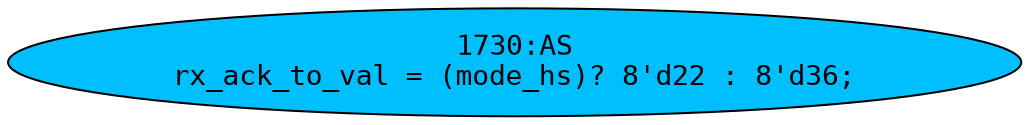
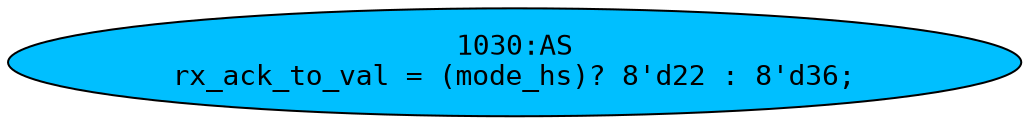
(515, 62) -> (515, 62)
